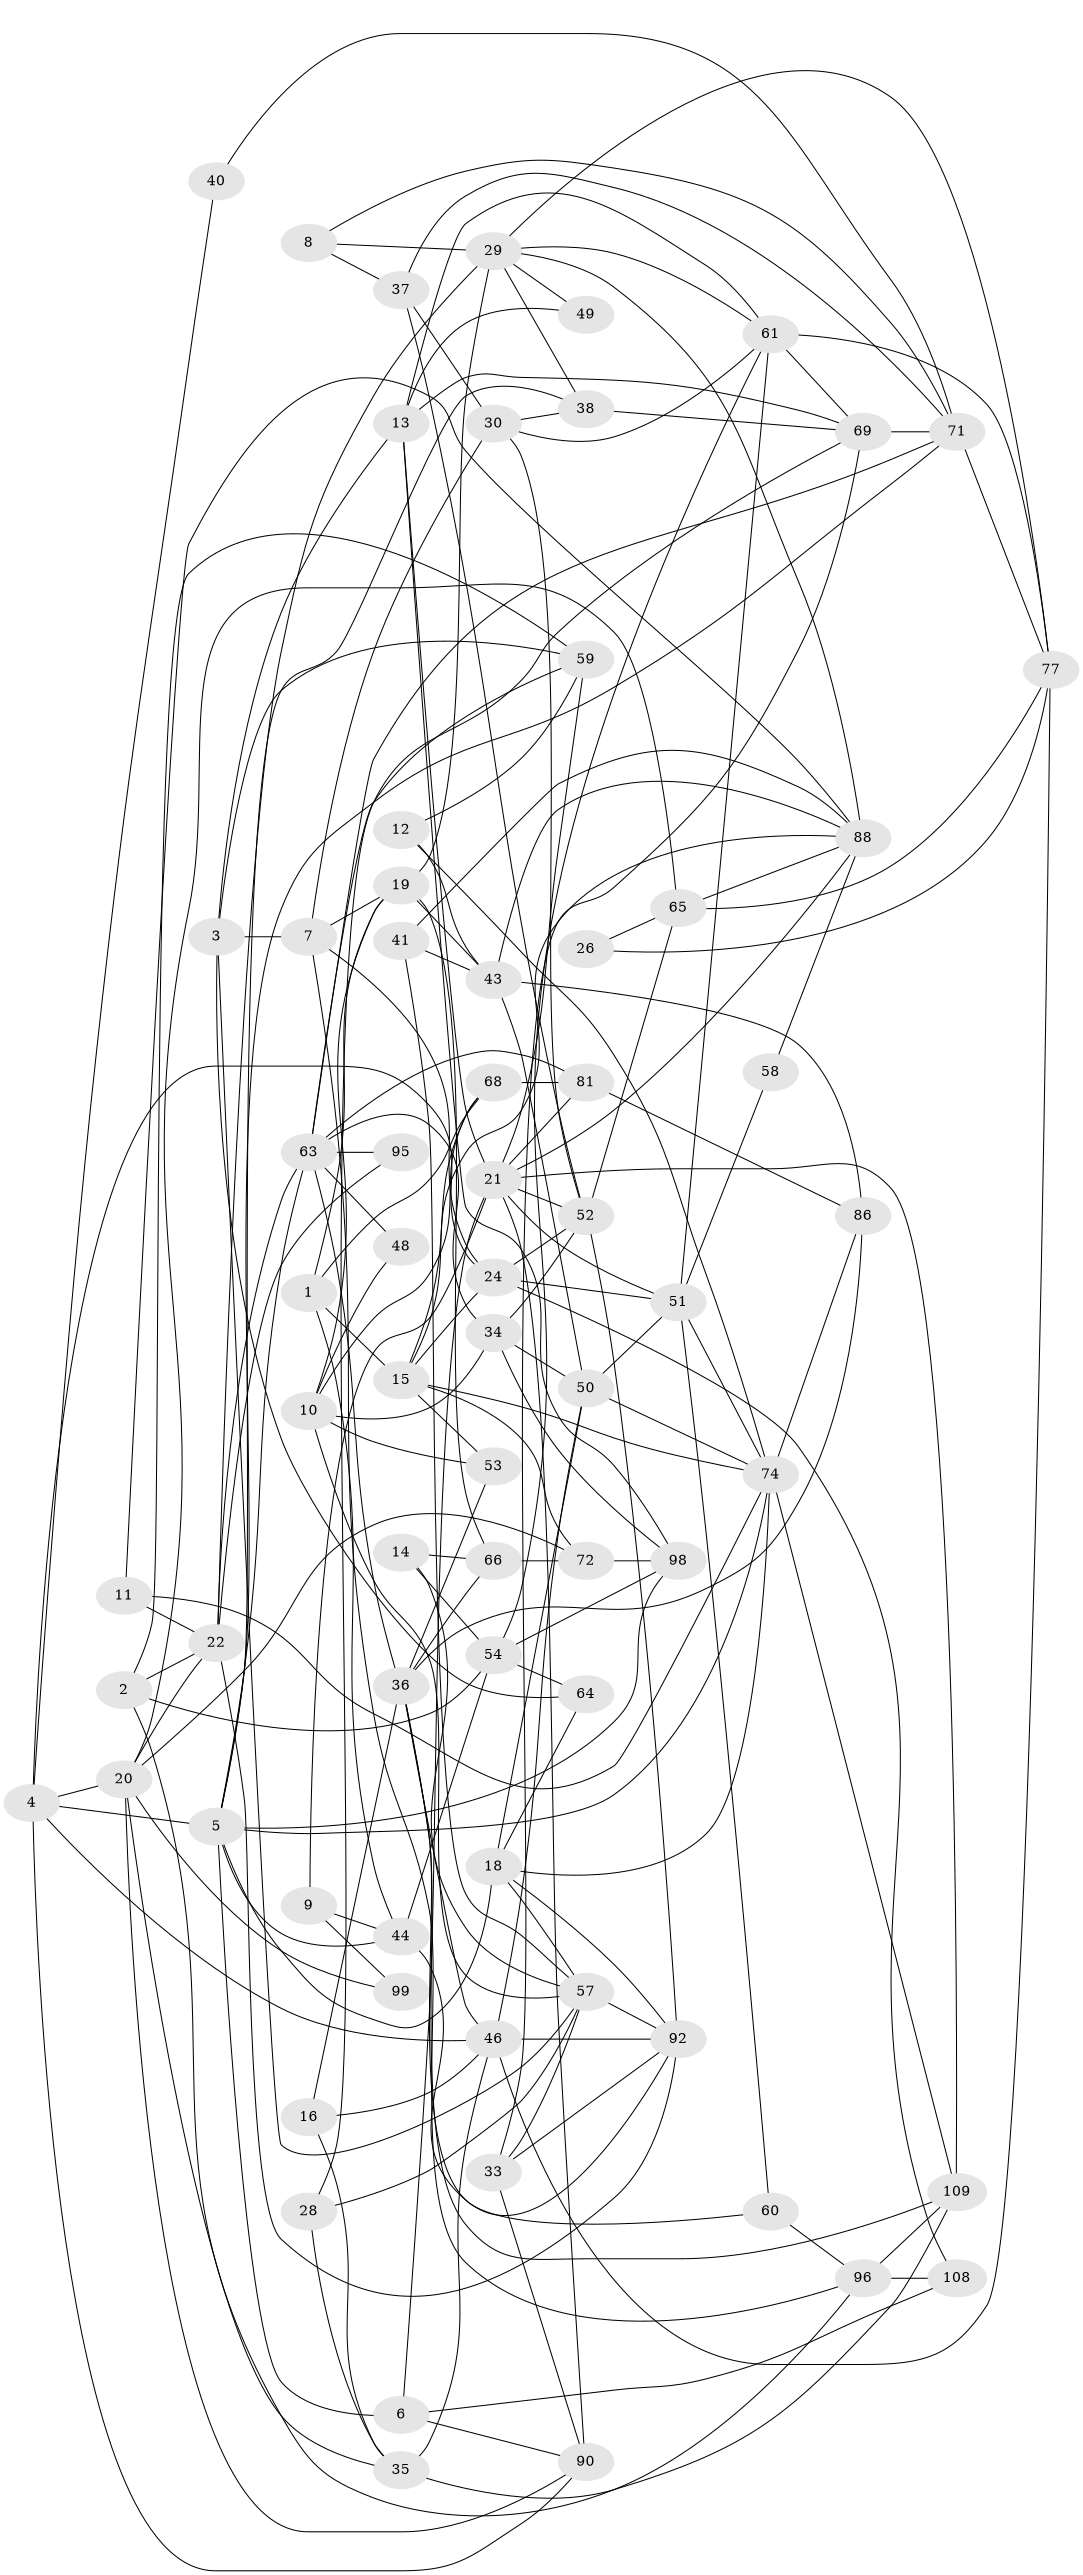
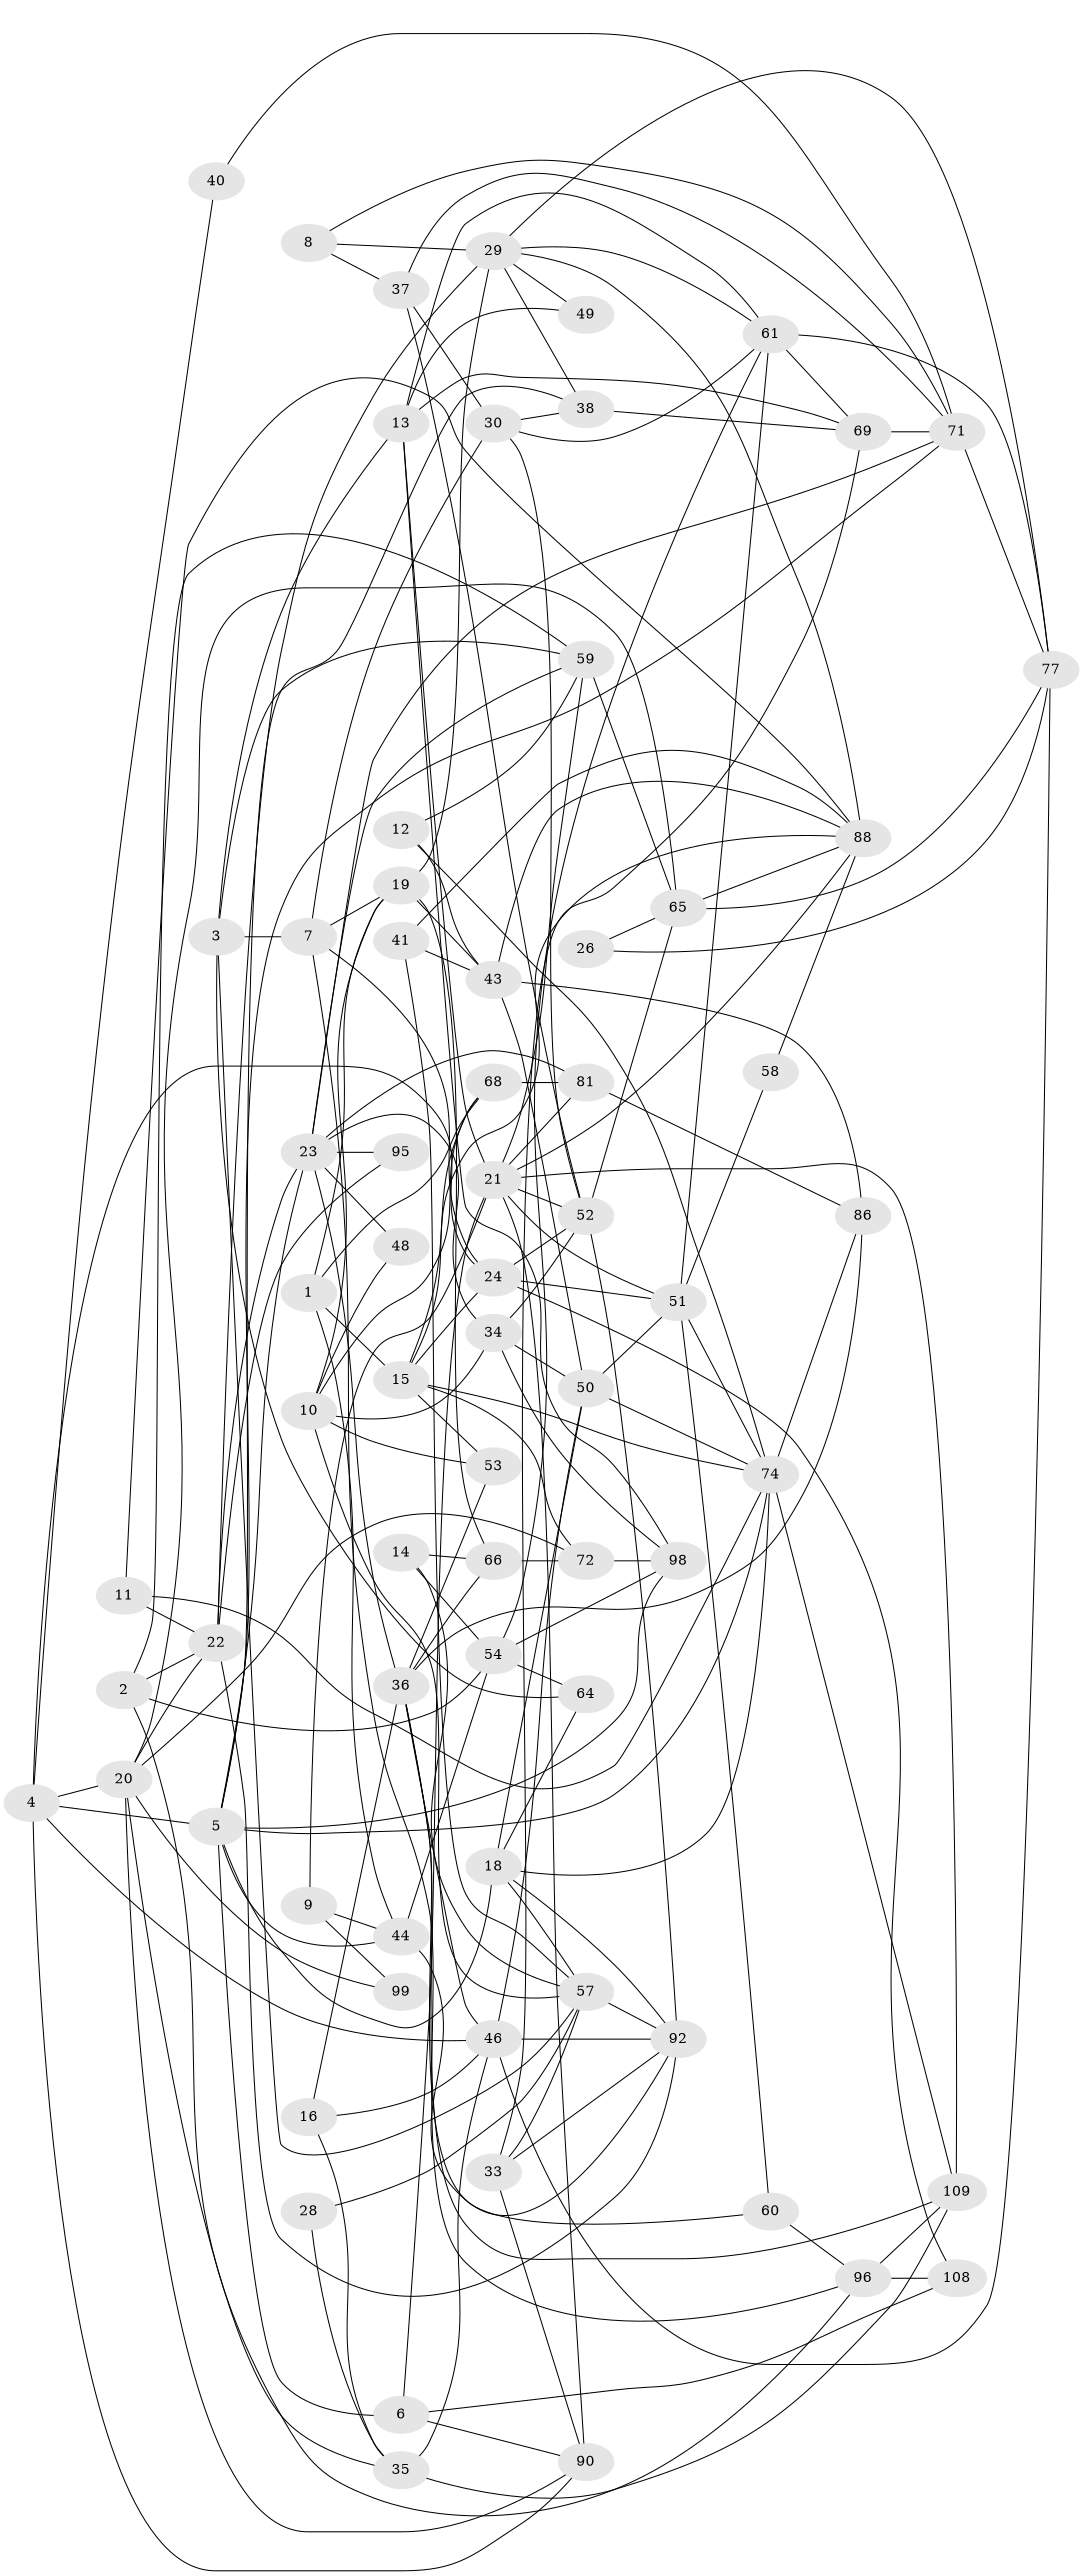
none -> (634, 789)
(351, 952) -> none
(309, 1152) -> (309, 1152)
